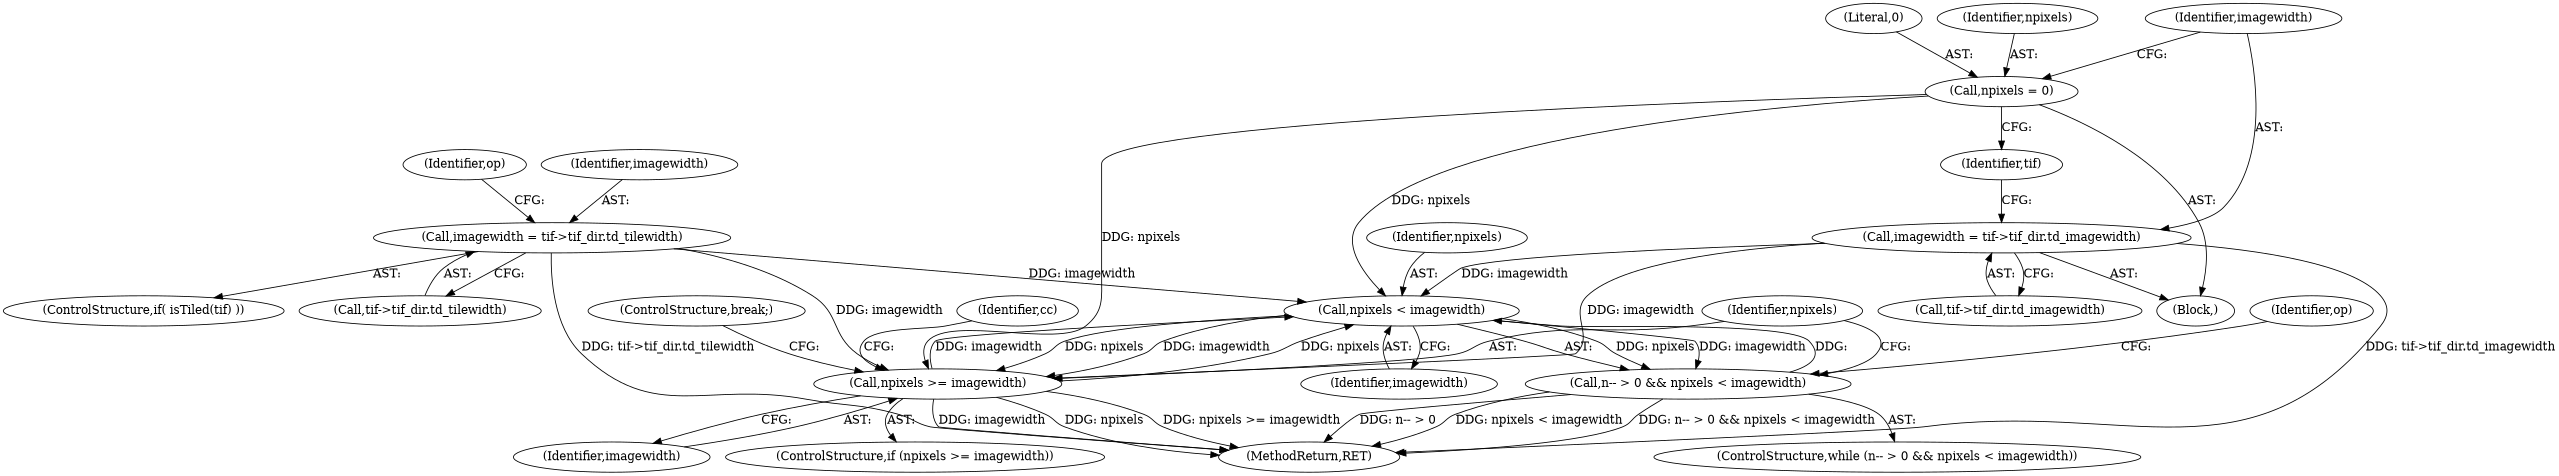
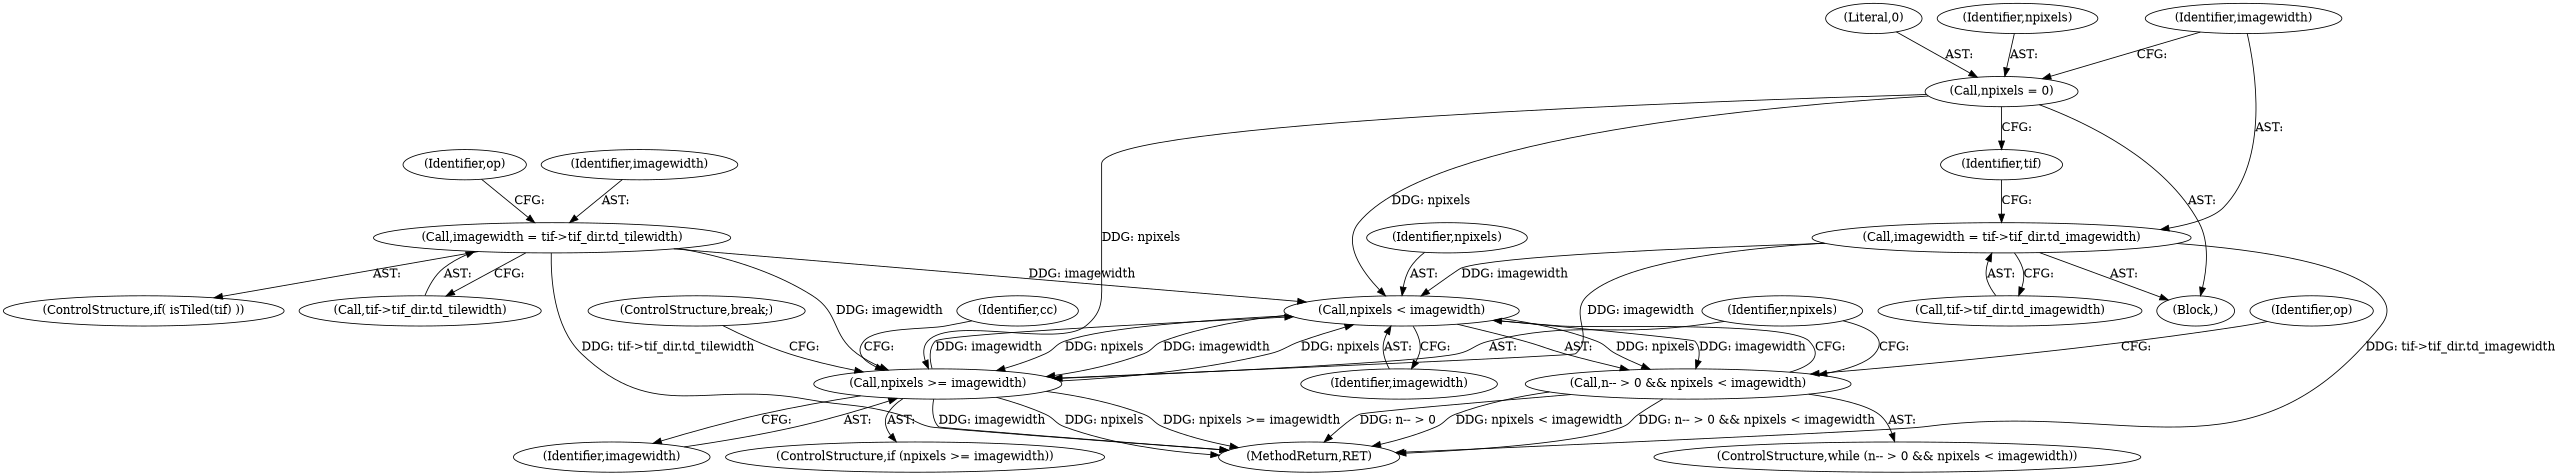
(1833, 347) -> (1832, 347)
